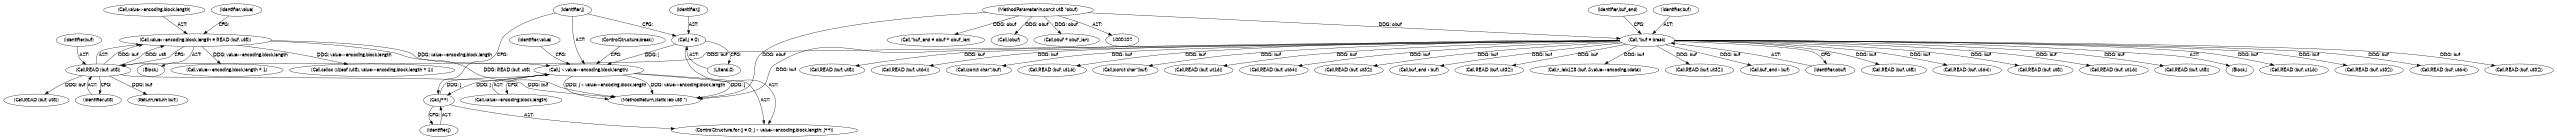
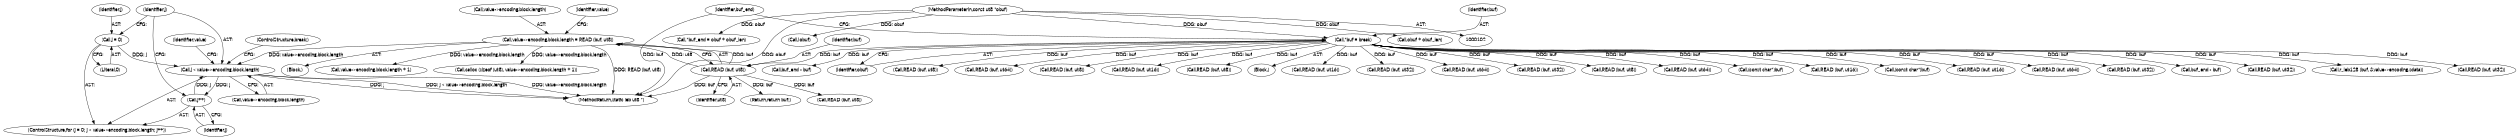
(941, 51) -> (641, 50)
